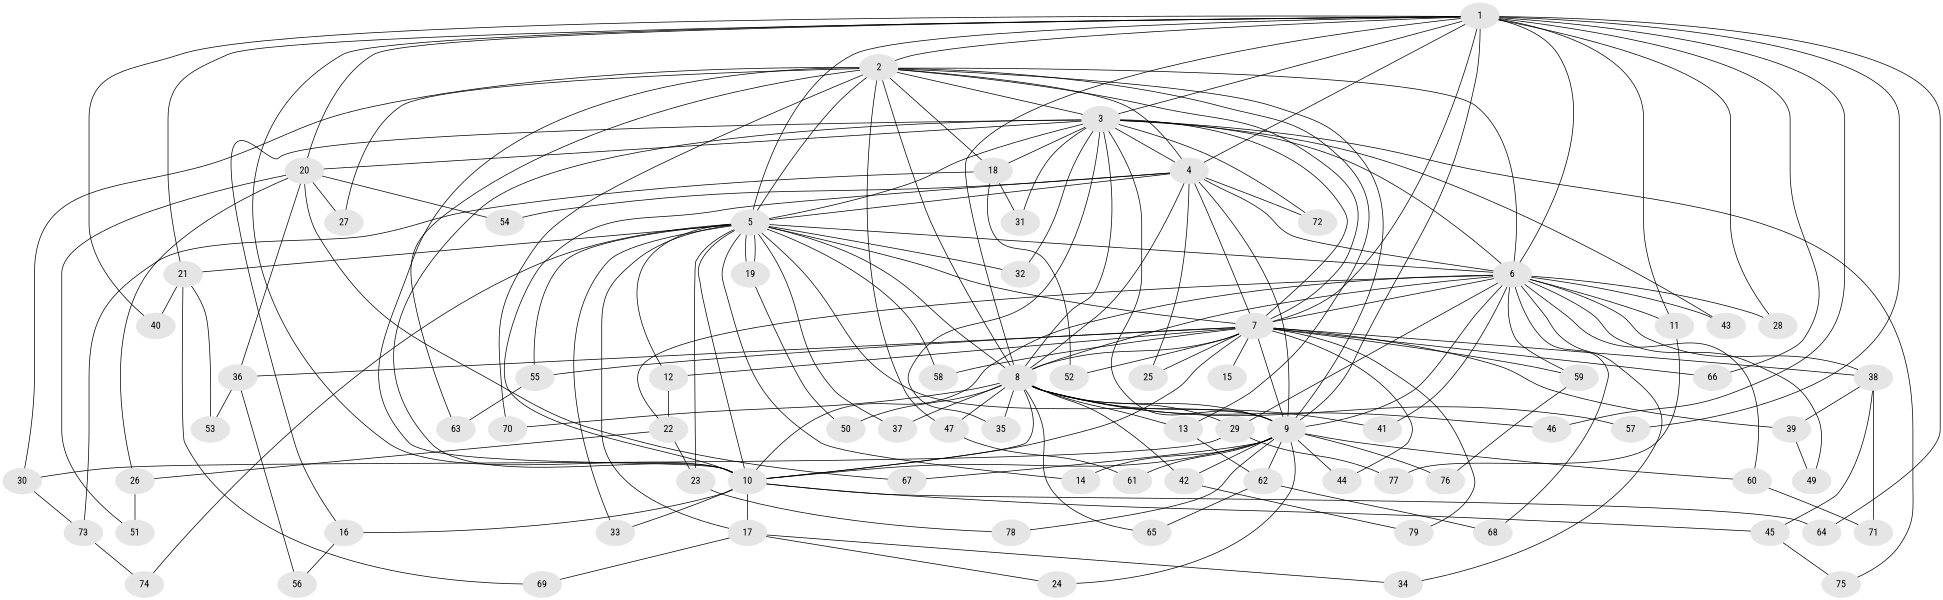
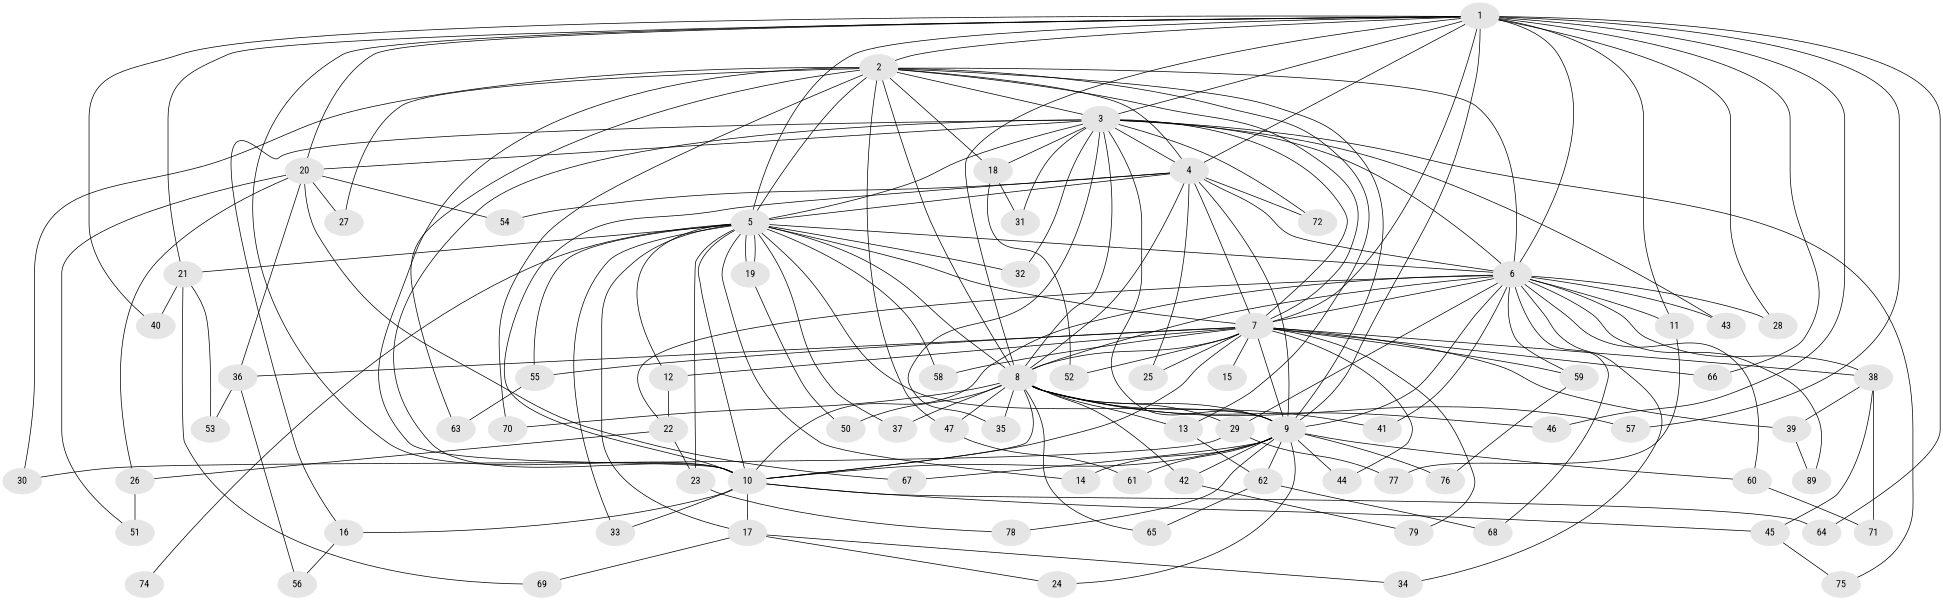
(1812, 481) -> (1812, 481)
(83, 533) -> none
